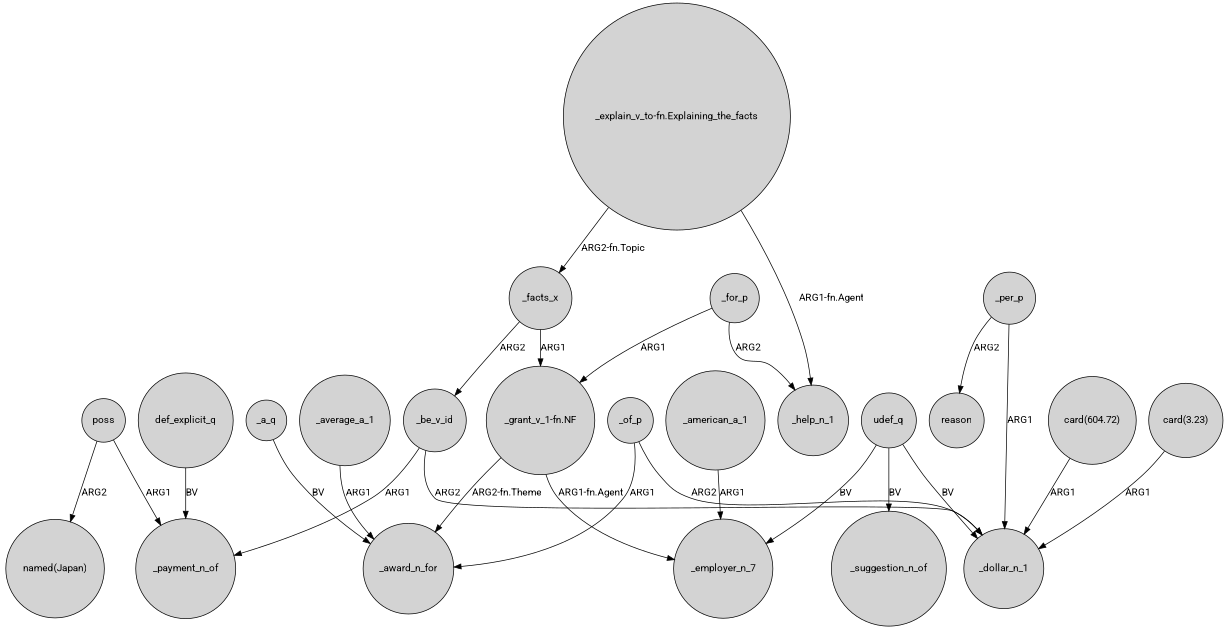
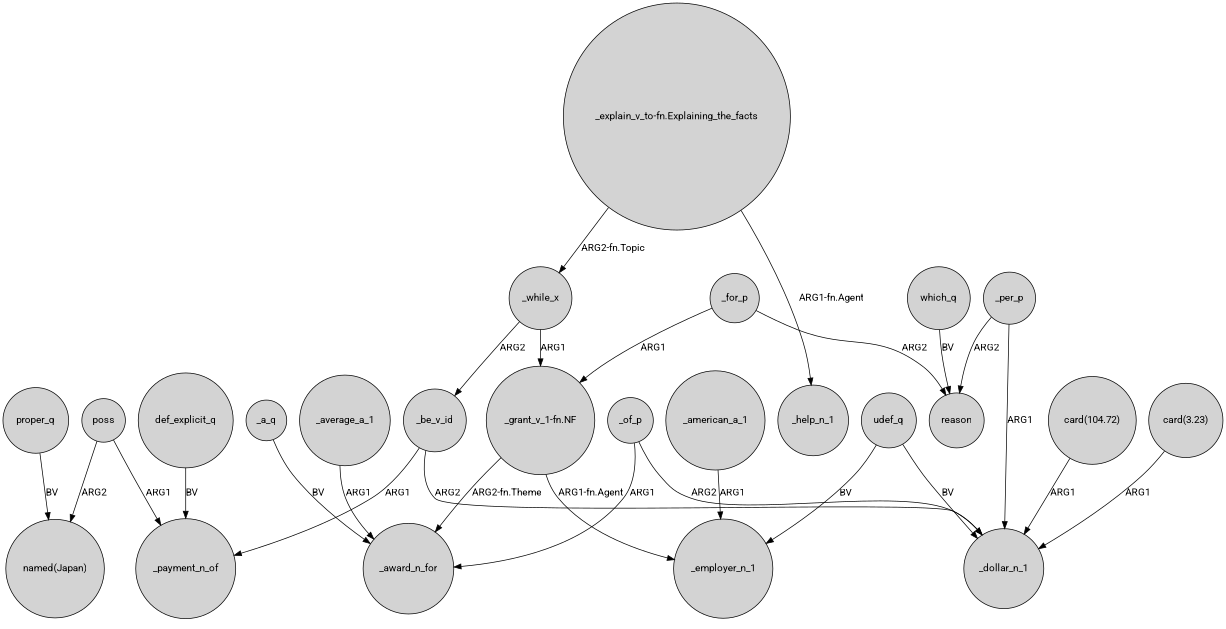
(541, 298) -> (541, 298)
none -> (939, 298)
(750, 361) -> (854, 342)
none -> (36, 420)
(1092, 420) -> (1092, 420)
(723, 569) -> (723, 569)
(889, 569) -> none
